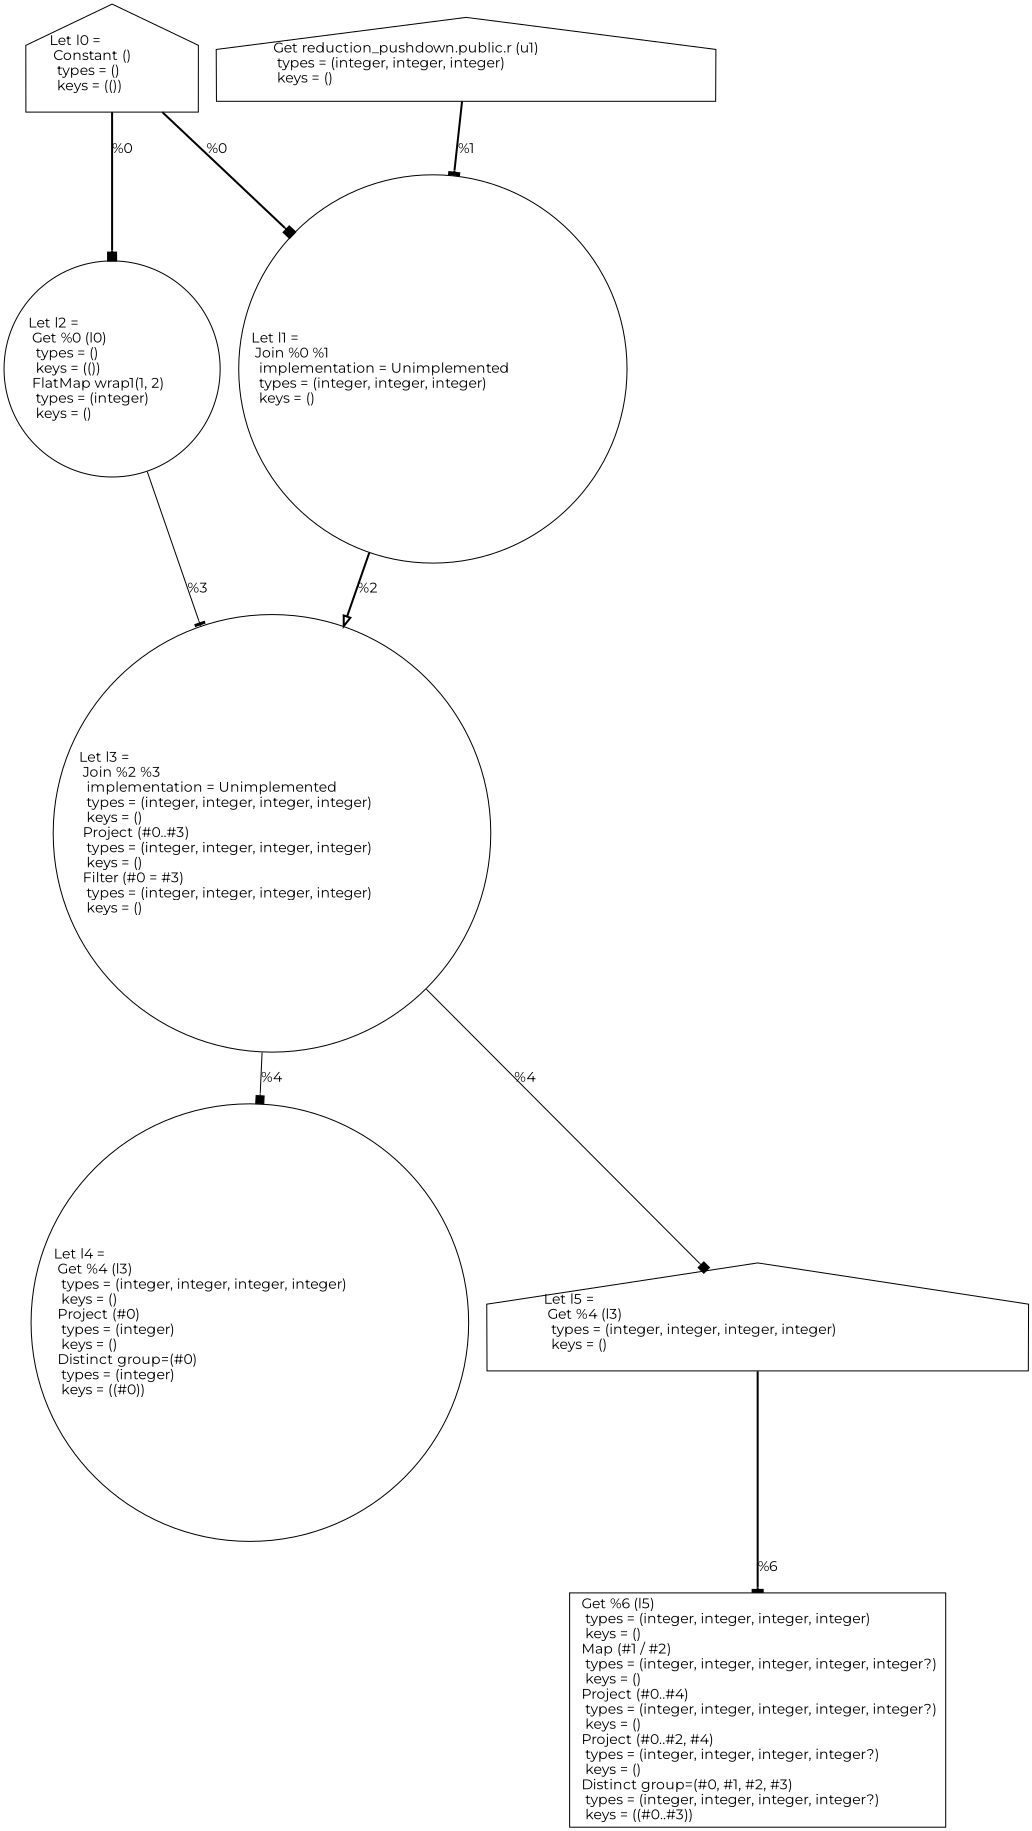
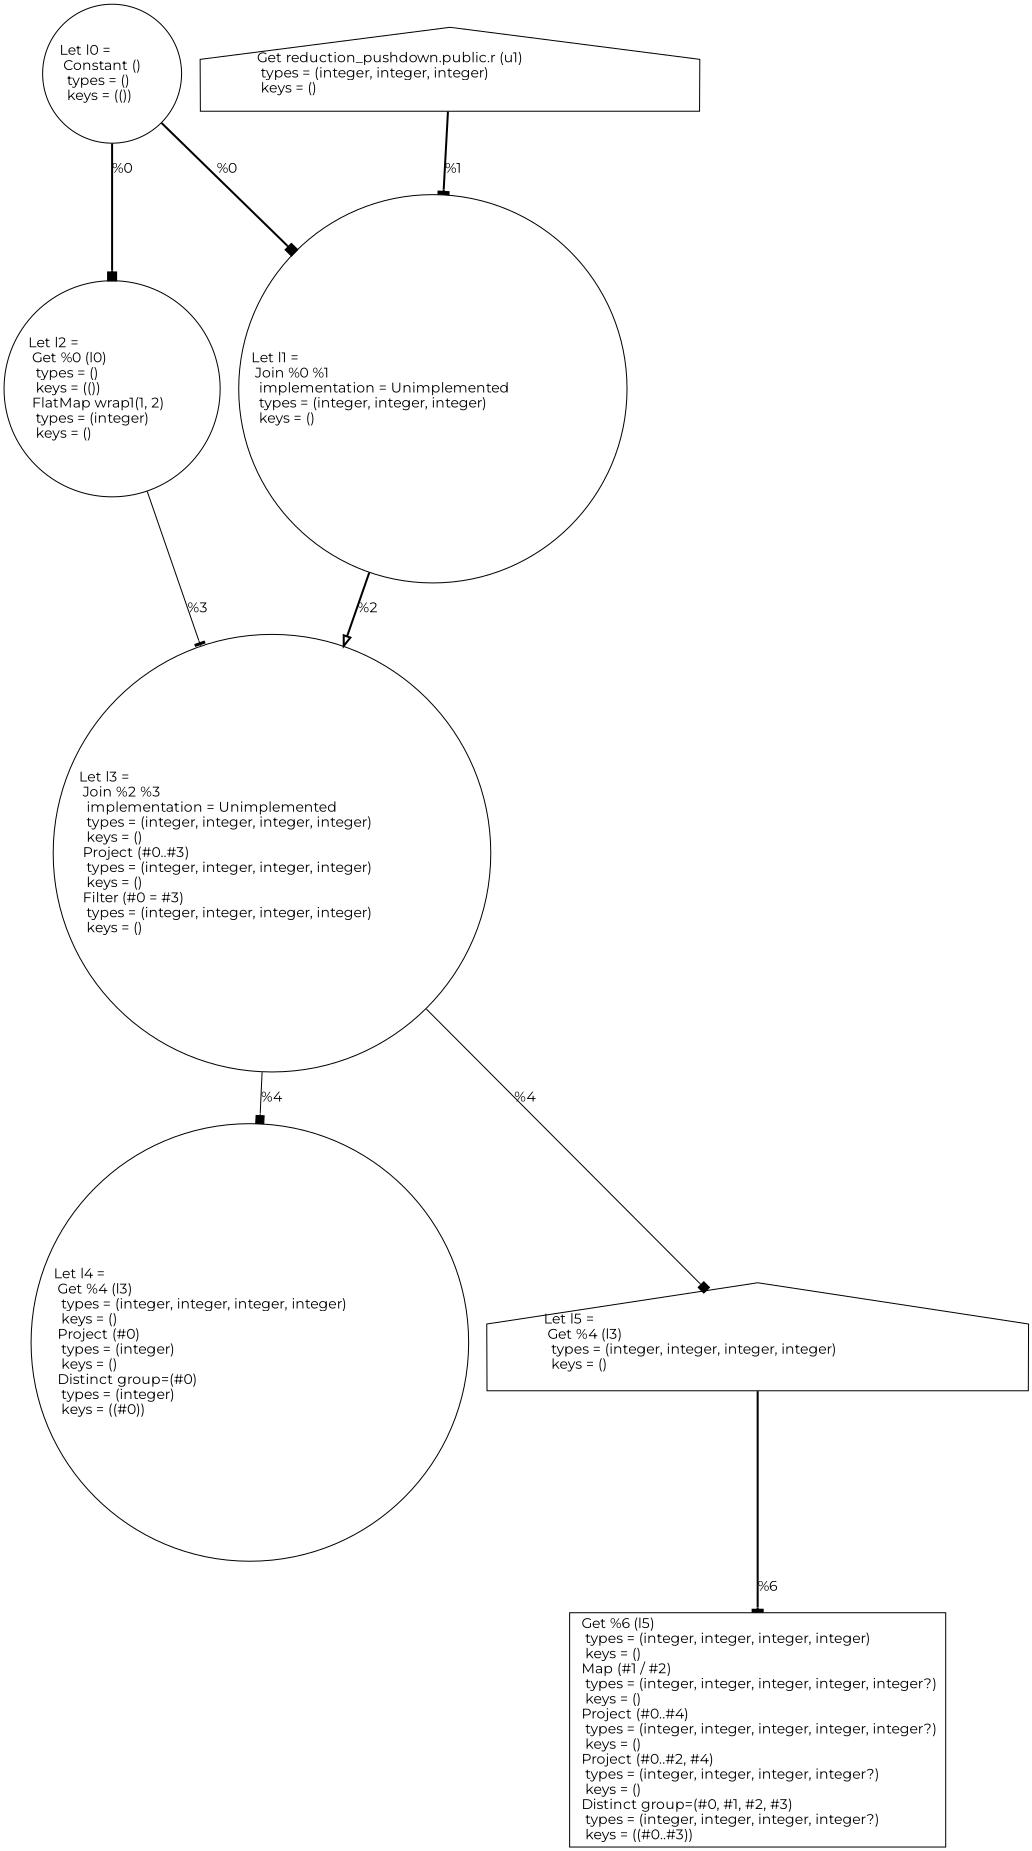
(112, 64) -> (112, 74)
